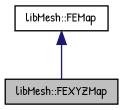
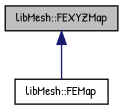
(62, 62) -> (62, 62)
